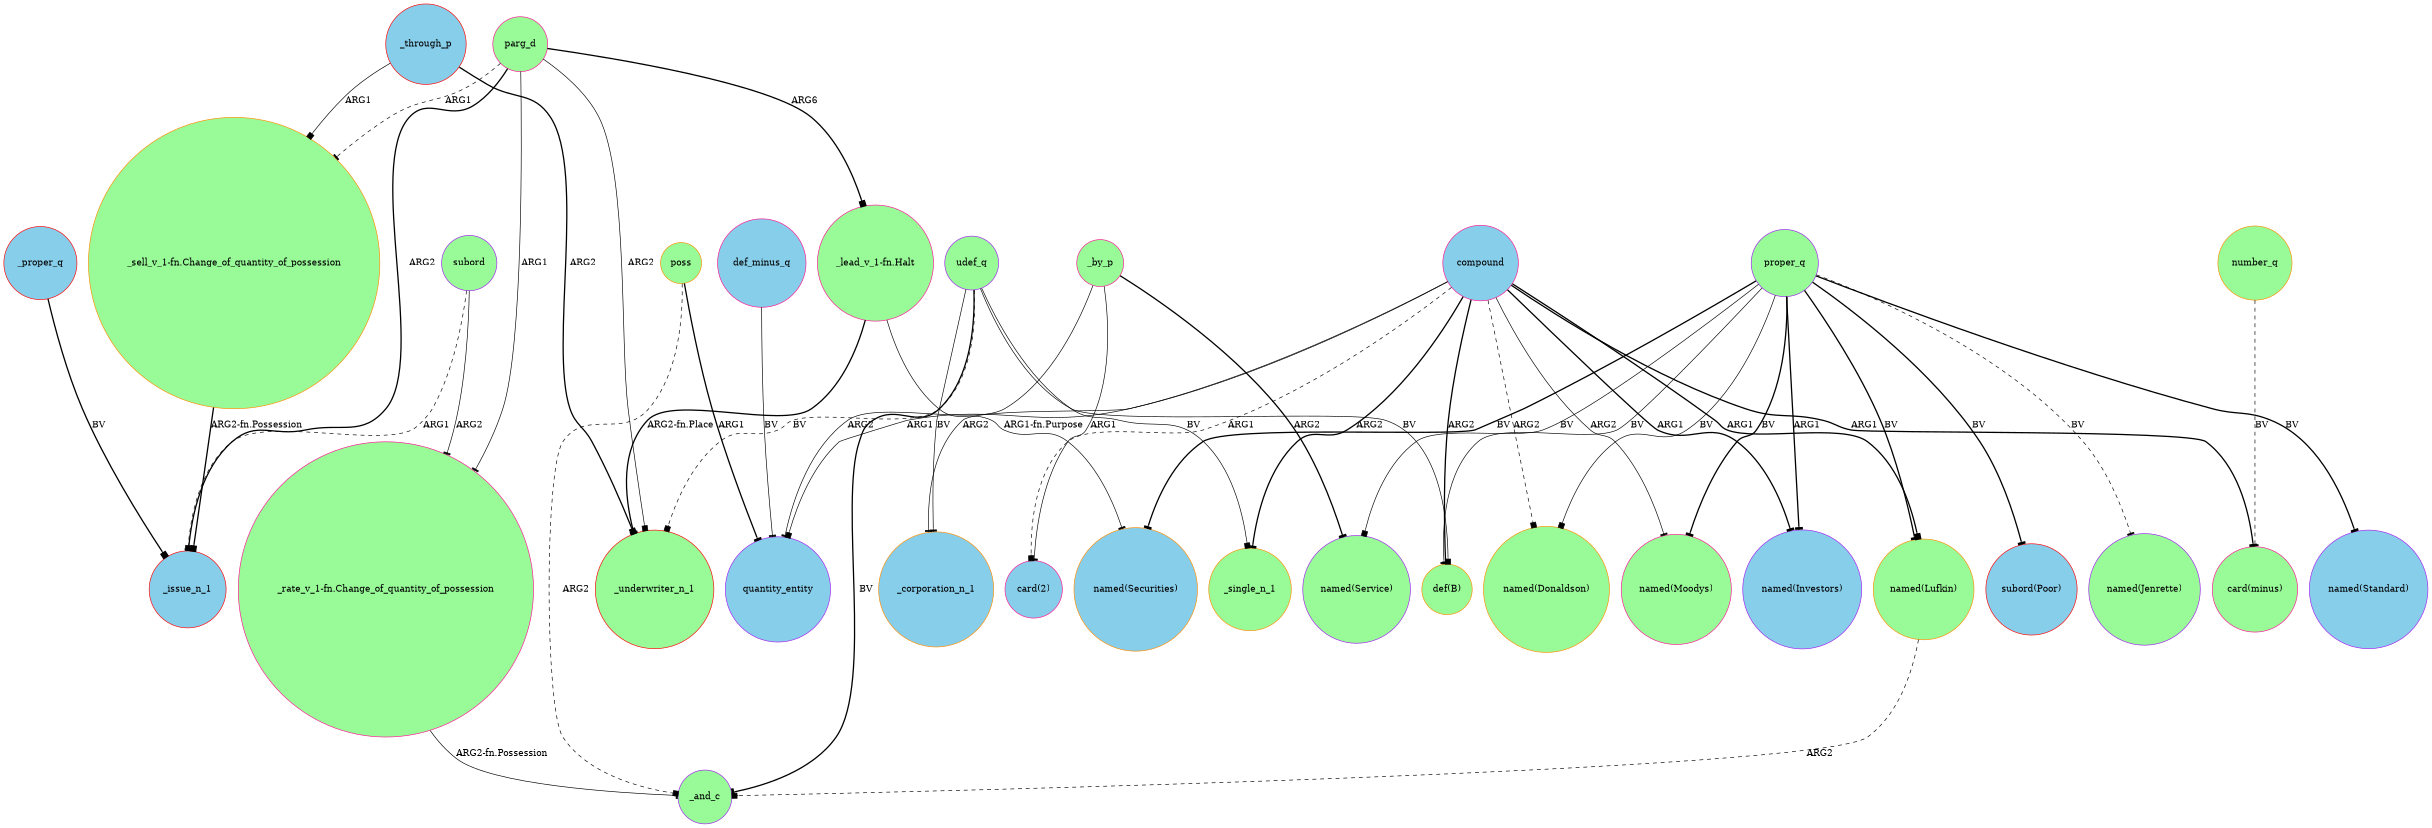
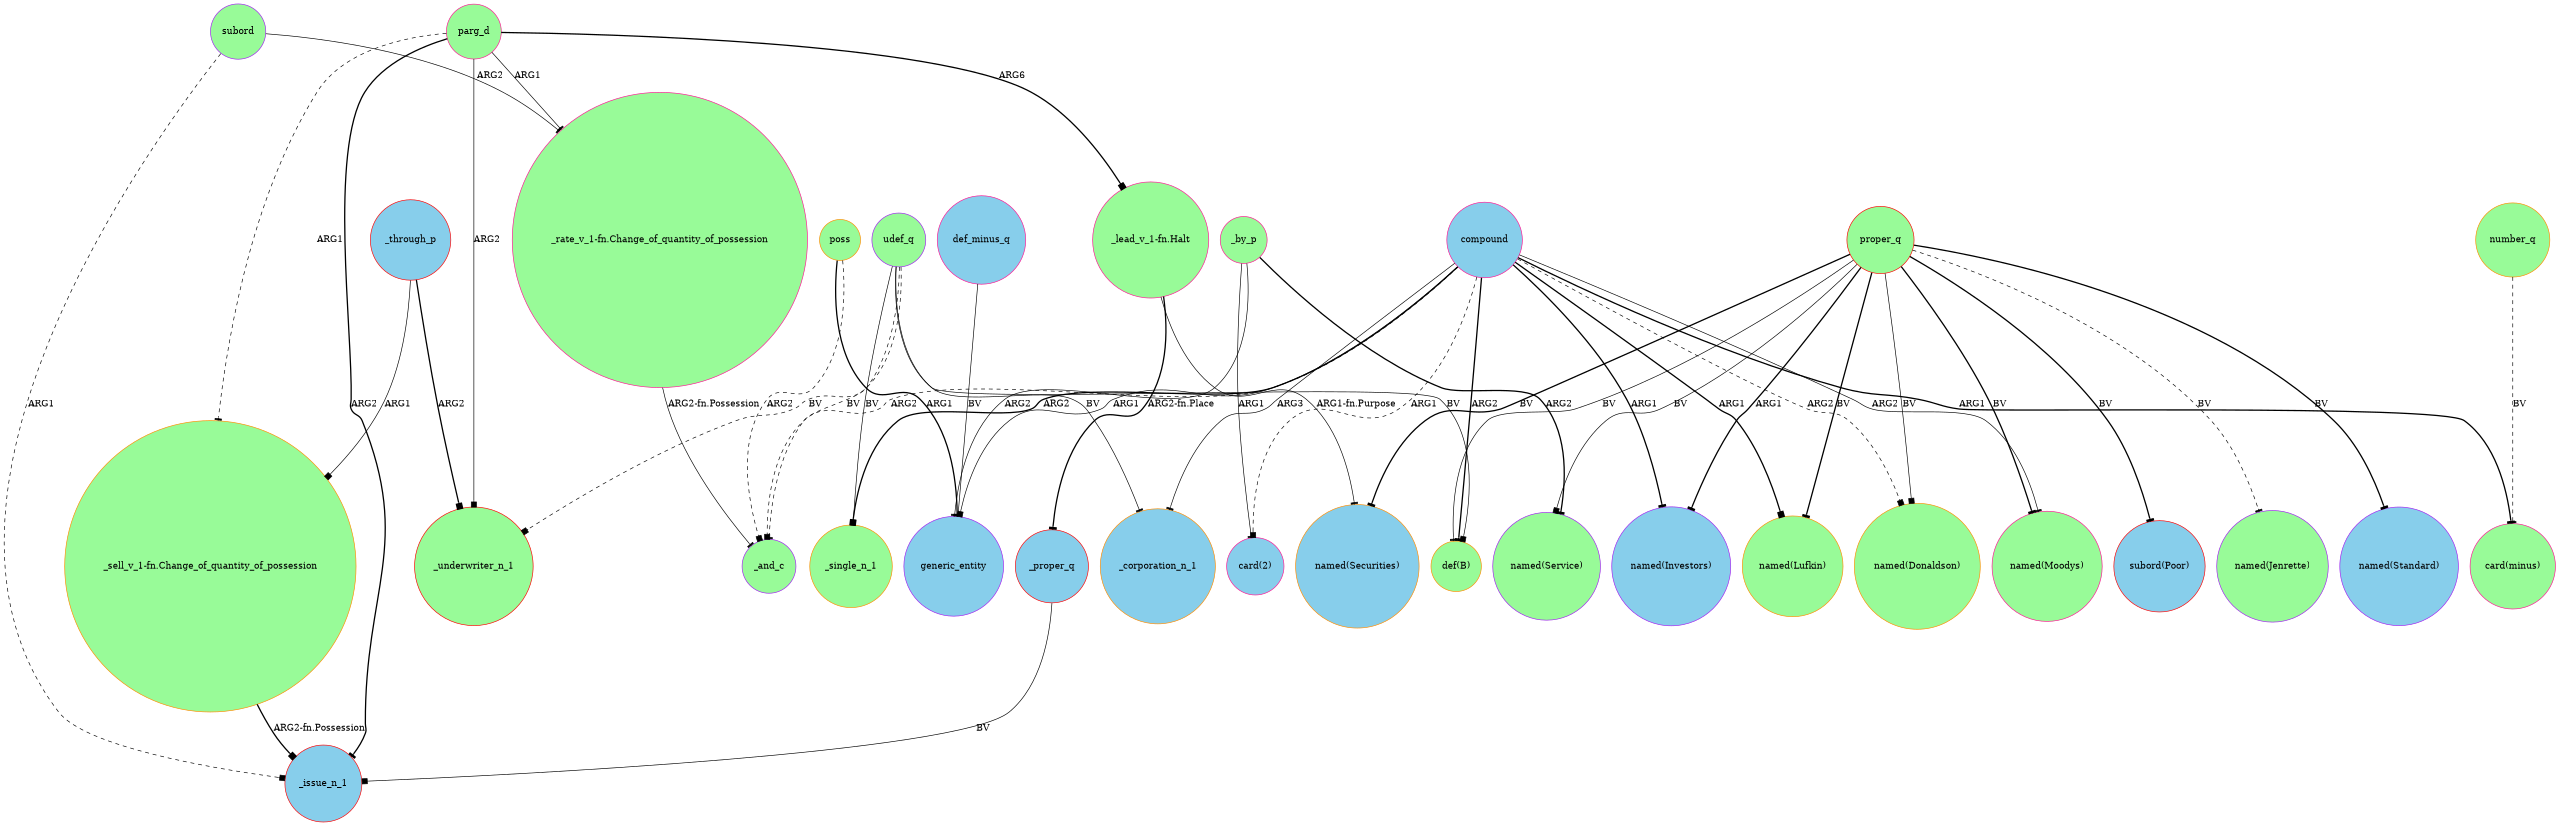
(1785, 263) -> (1880, 240)
(724, 412) -> (1120, 416)
(976, 425) -> (1291, 404)
(1352, 427) -> (1000, 413)
(92, 431) -> (751, 757)
(853, 538) -> (838, 403)
(778, 589) -> (954, 566)
(1360, 777) -> (1004, 390)
